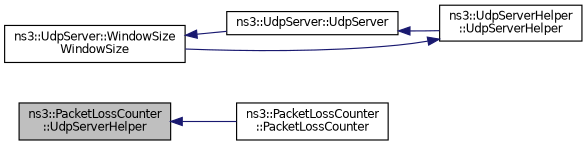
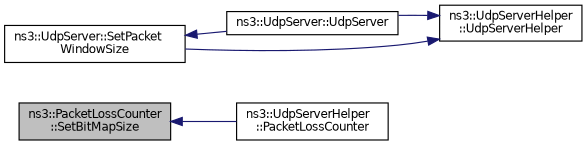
(425, 31) -> (413, 15)
(95, 44) -> (95, 44)
(95, 121) -> (95, 121)
(312, 121) -> (312, 121)
